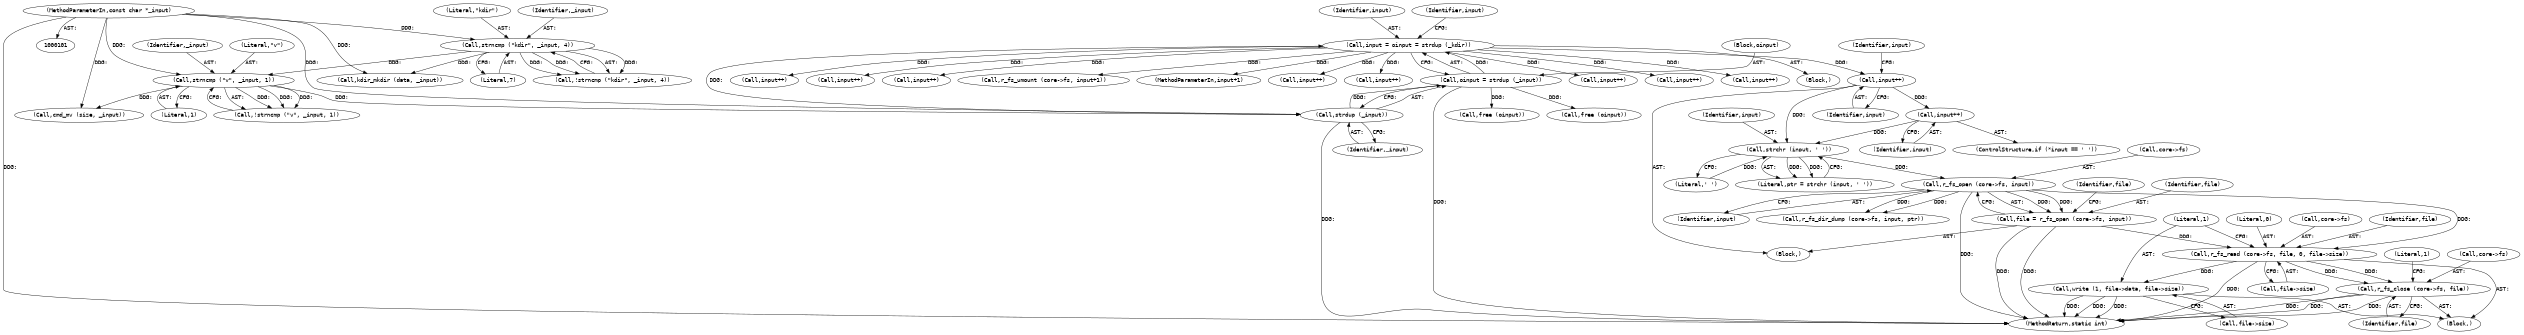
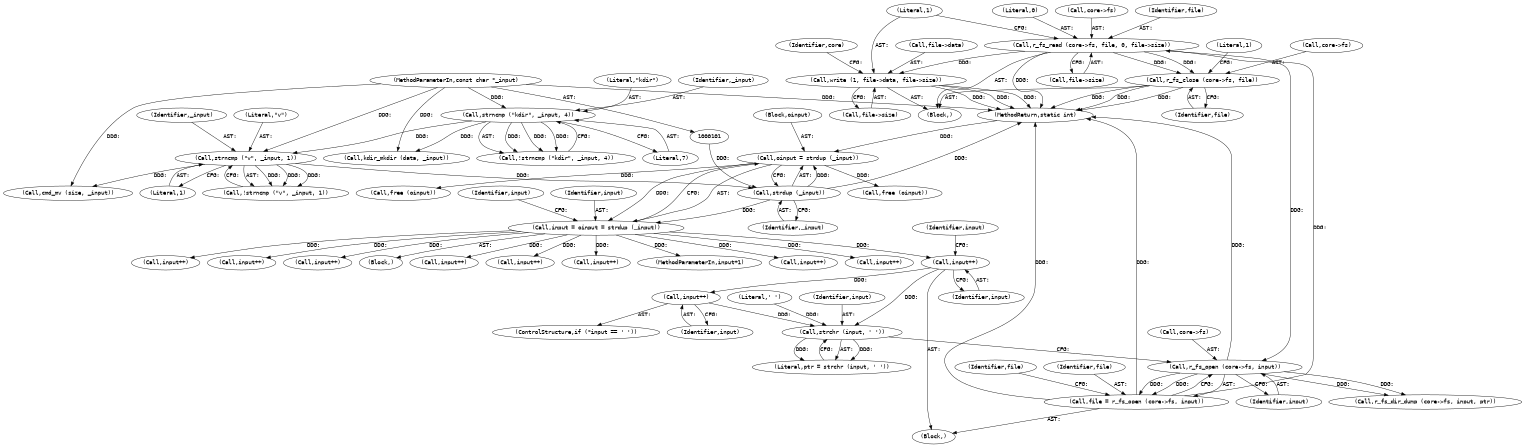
none -> (816, 46)
none -> (936, 46)
(1408, 46) -> (596, 228)
(1044, 80) -> none
(719, 105) -> (723, 172)
(1716, 159) -> none
(1904, 167) -> (1065, 350)
(2311, 199) -> (1290, 159)
(1609, 314) -> (917, 134)
